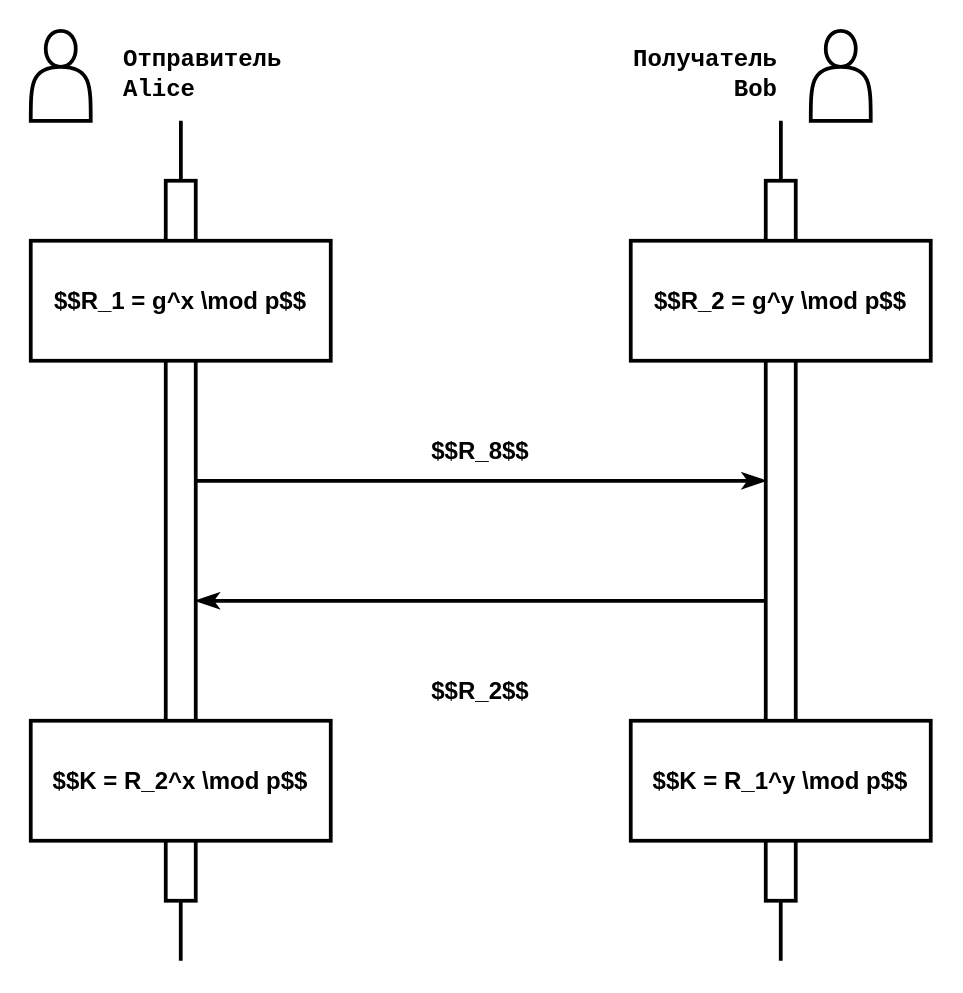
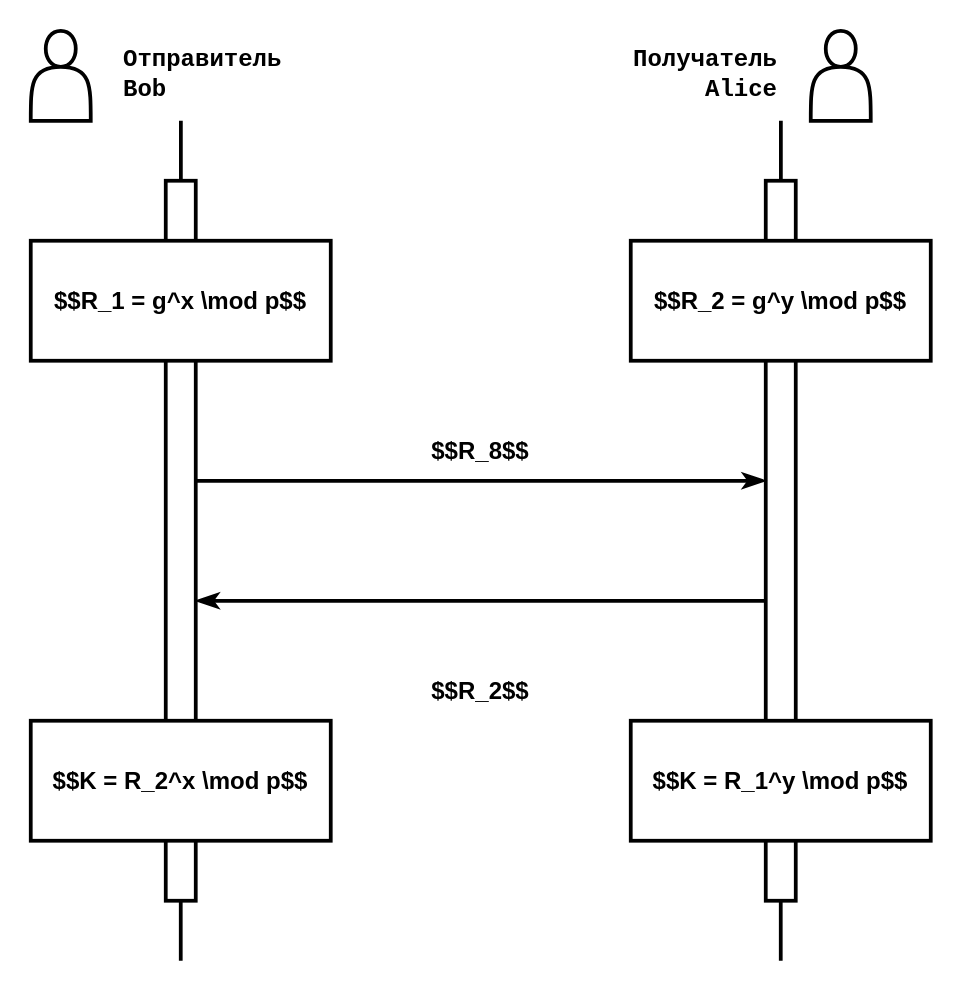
(198, 76) -> (198, 76)
(711, 76) -> (711, 76)
